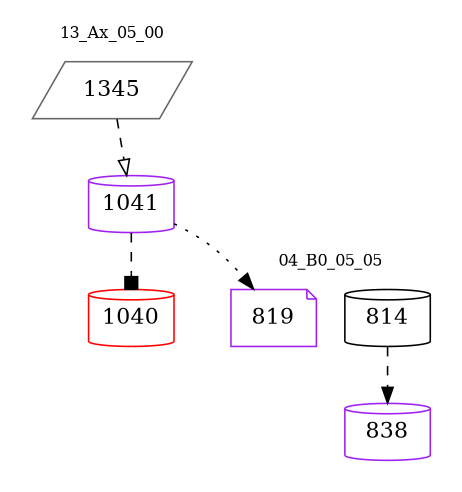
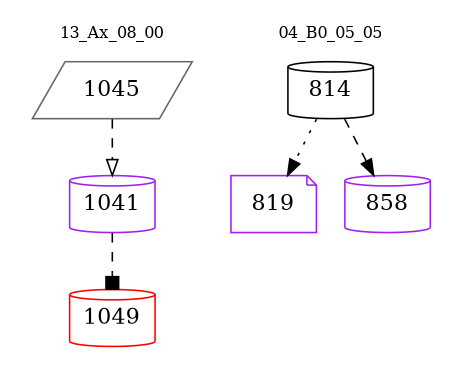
(112, 34) -> (112, 34)
(112, 90) -> (112, 90)
(195, 235) -> (306, 140)
(131, 318) -> (112, 318)
(388, 432) -> (388, 204)
